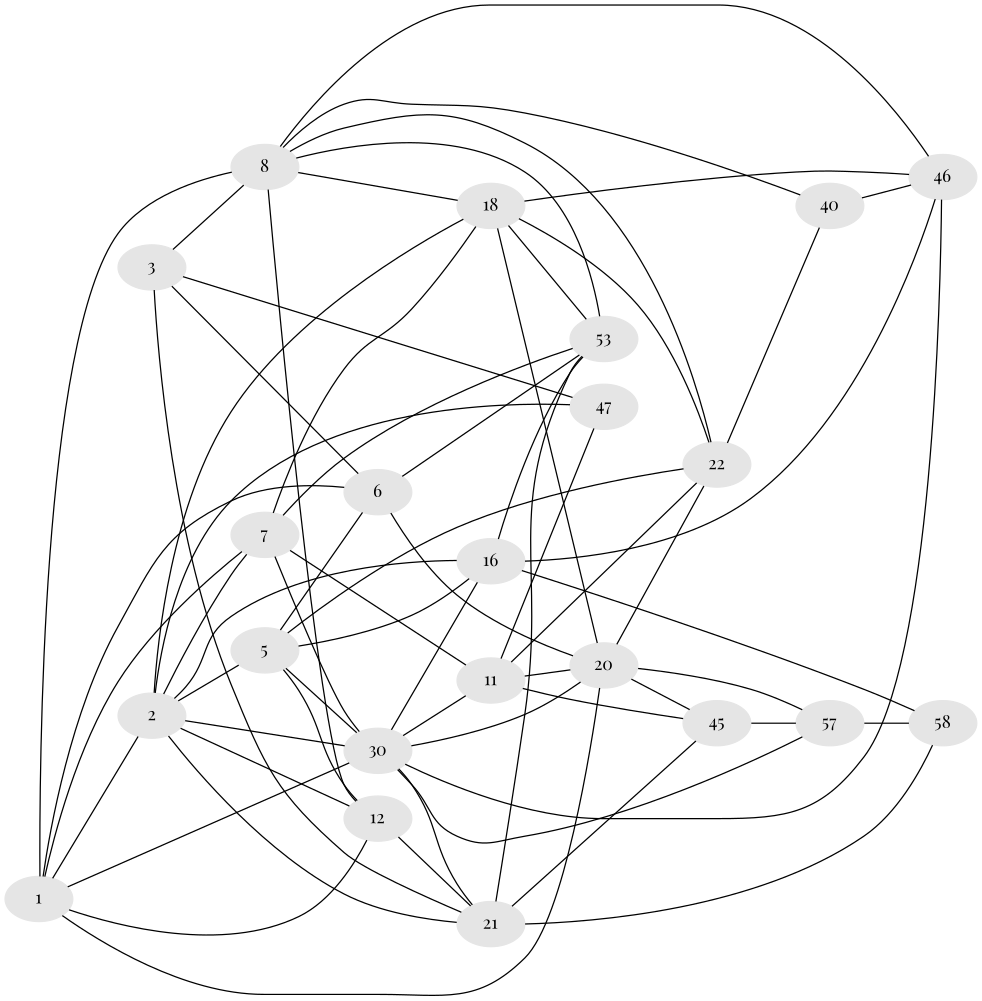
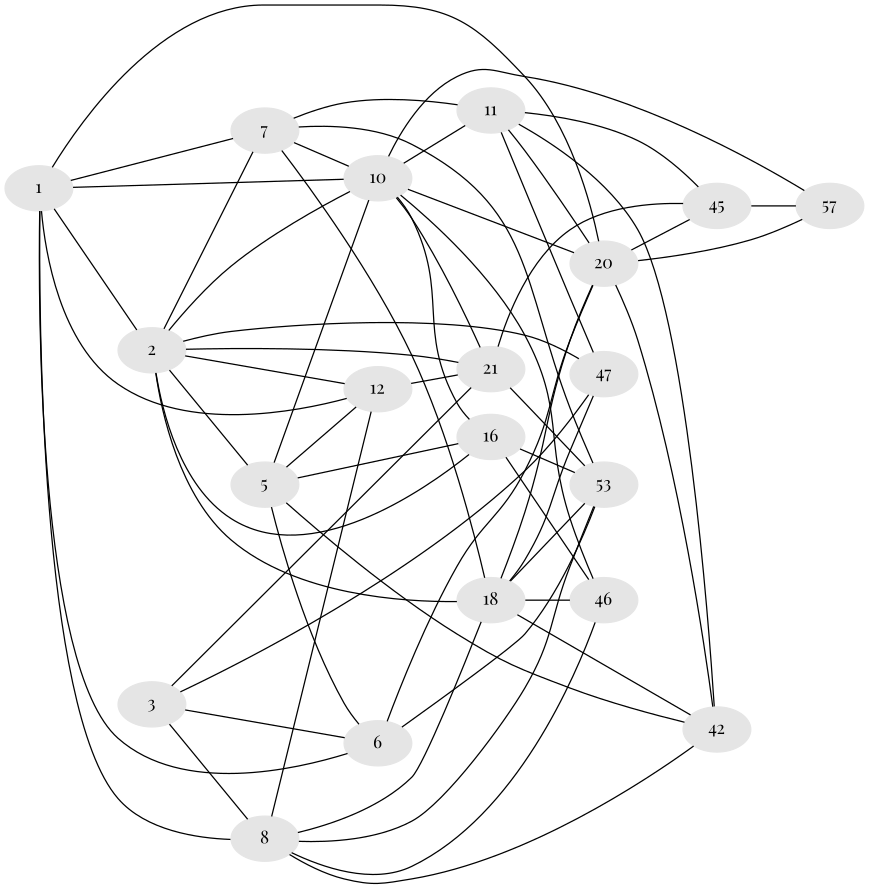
(830, 206) -> none
(717, 465) -> (717, 729)
none -> (554, 495)
(943, 723) -> none
(378, 751) -> (378, 178)
